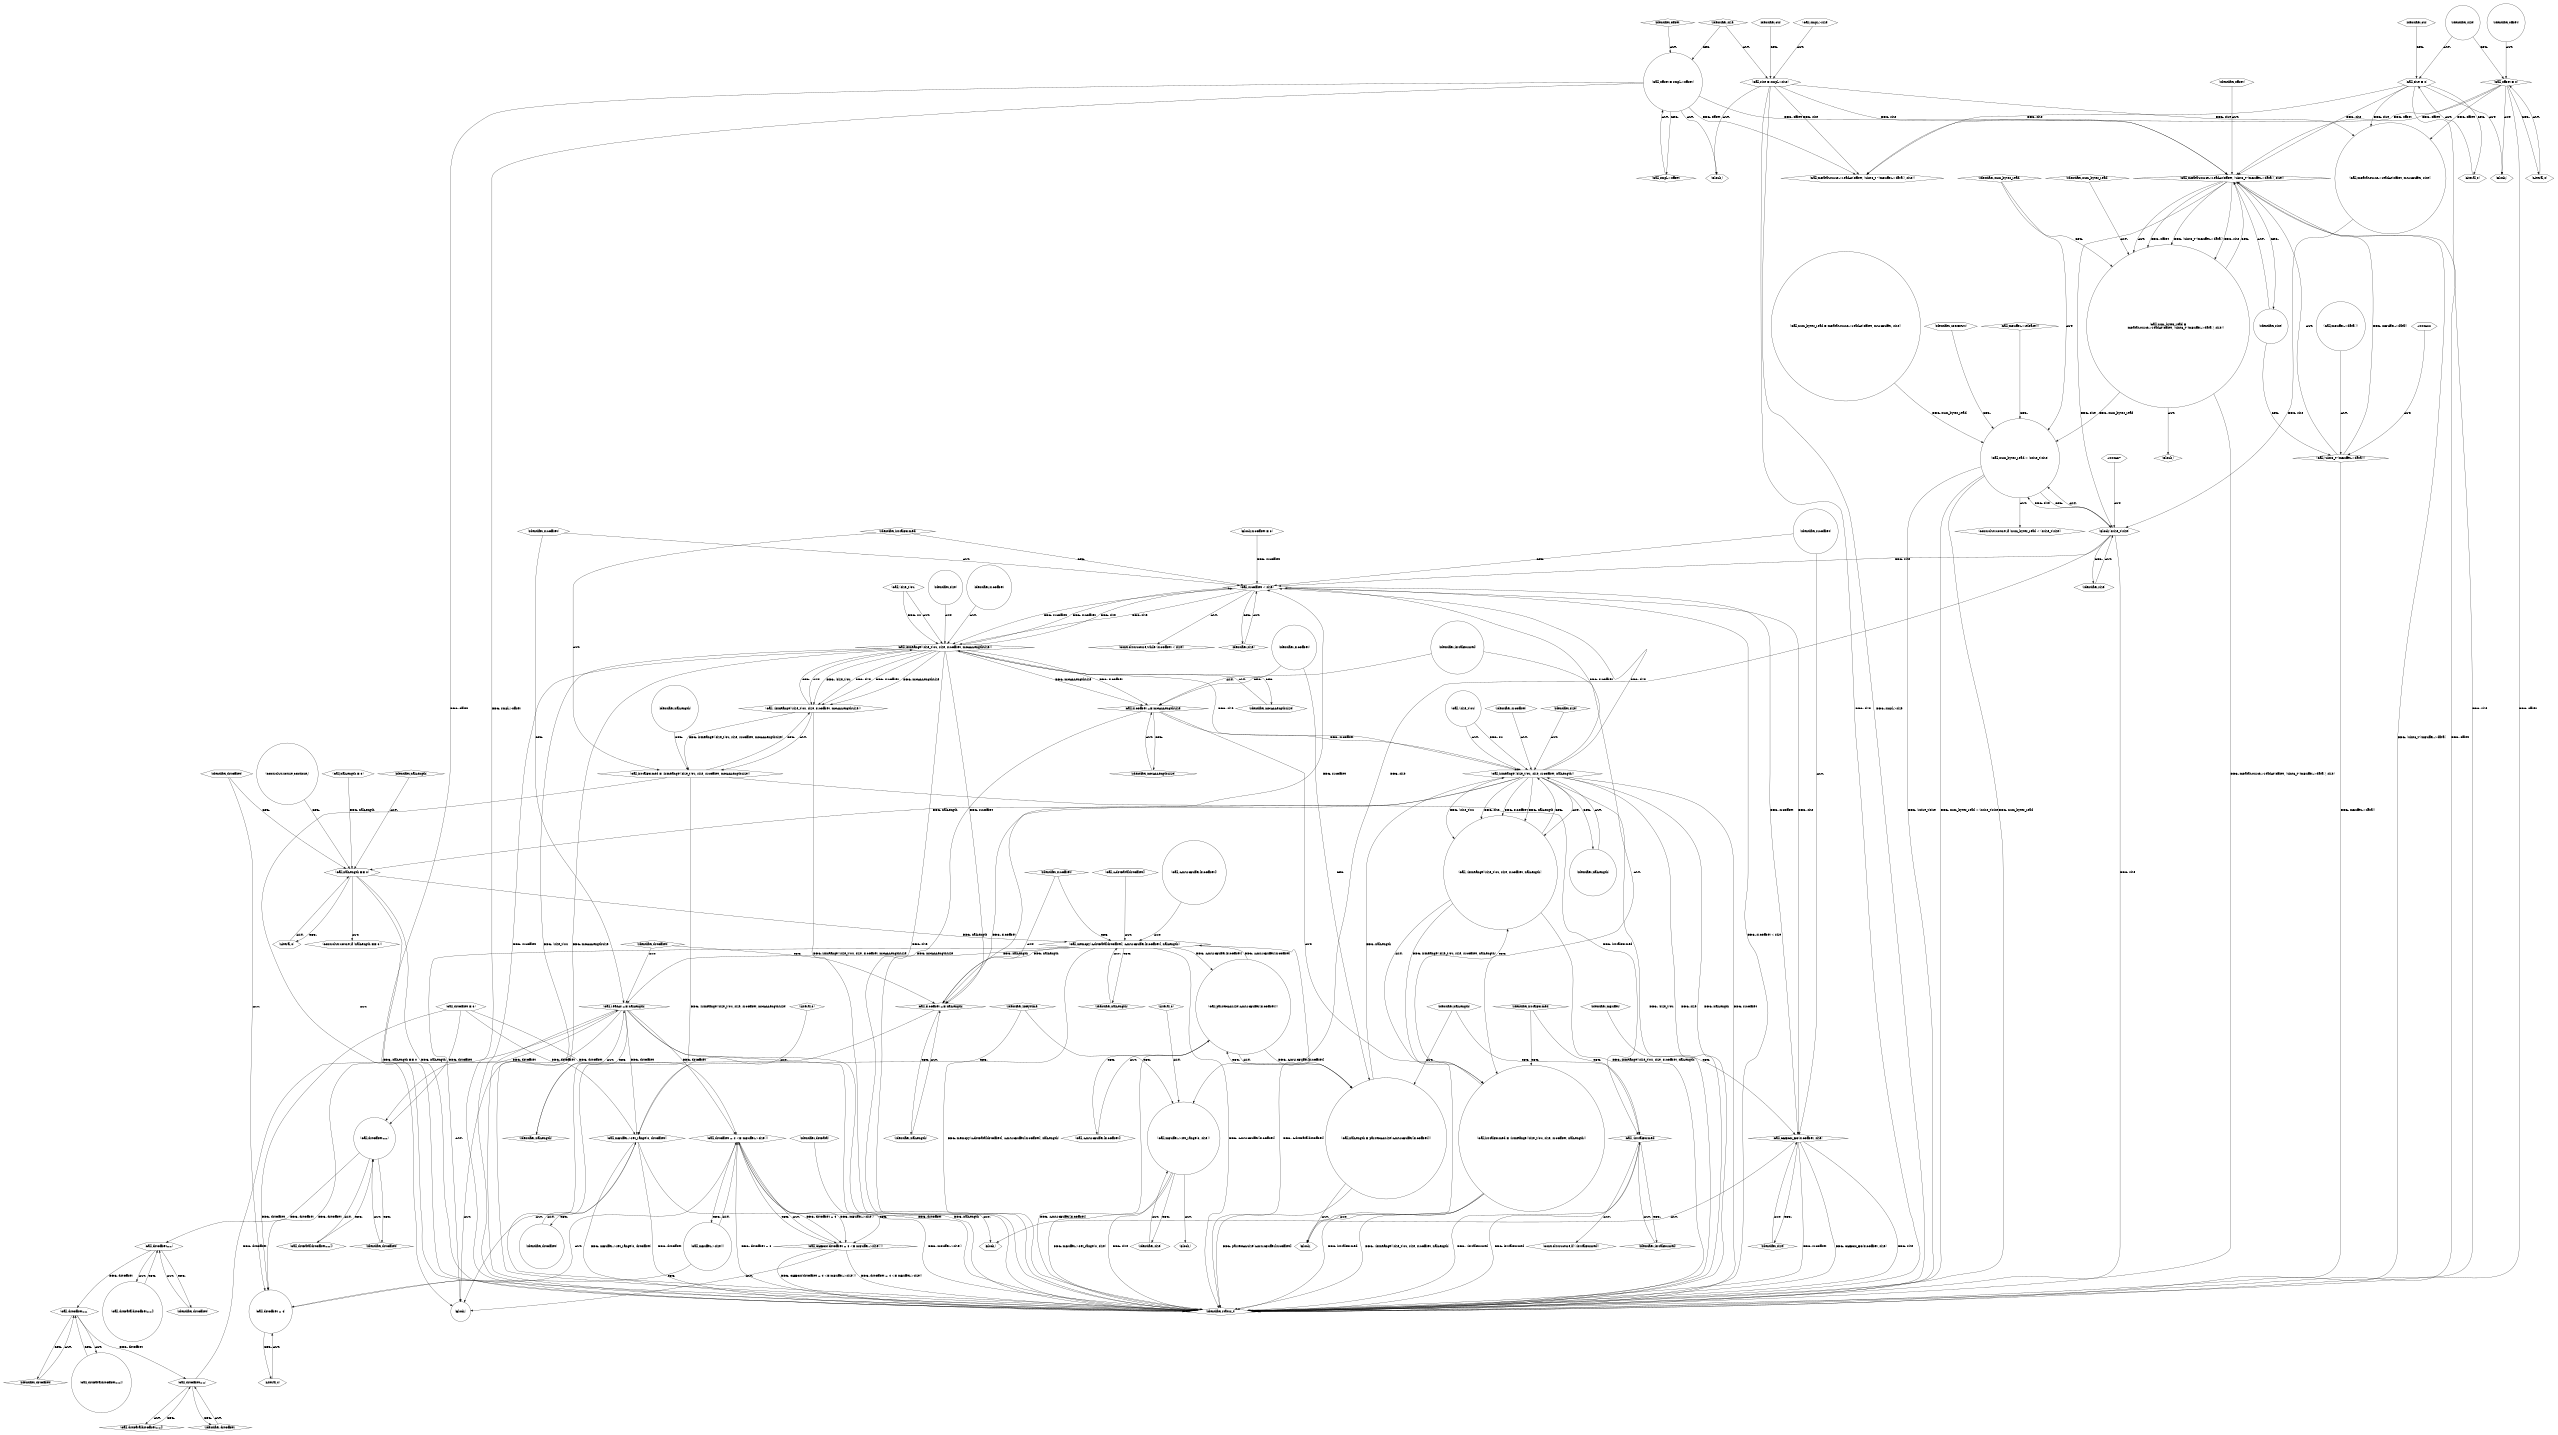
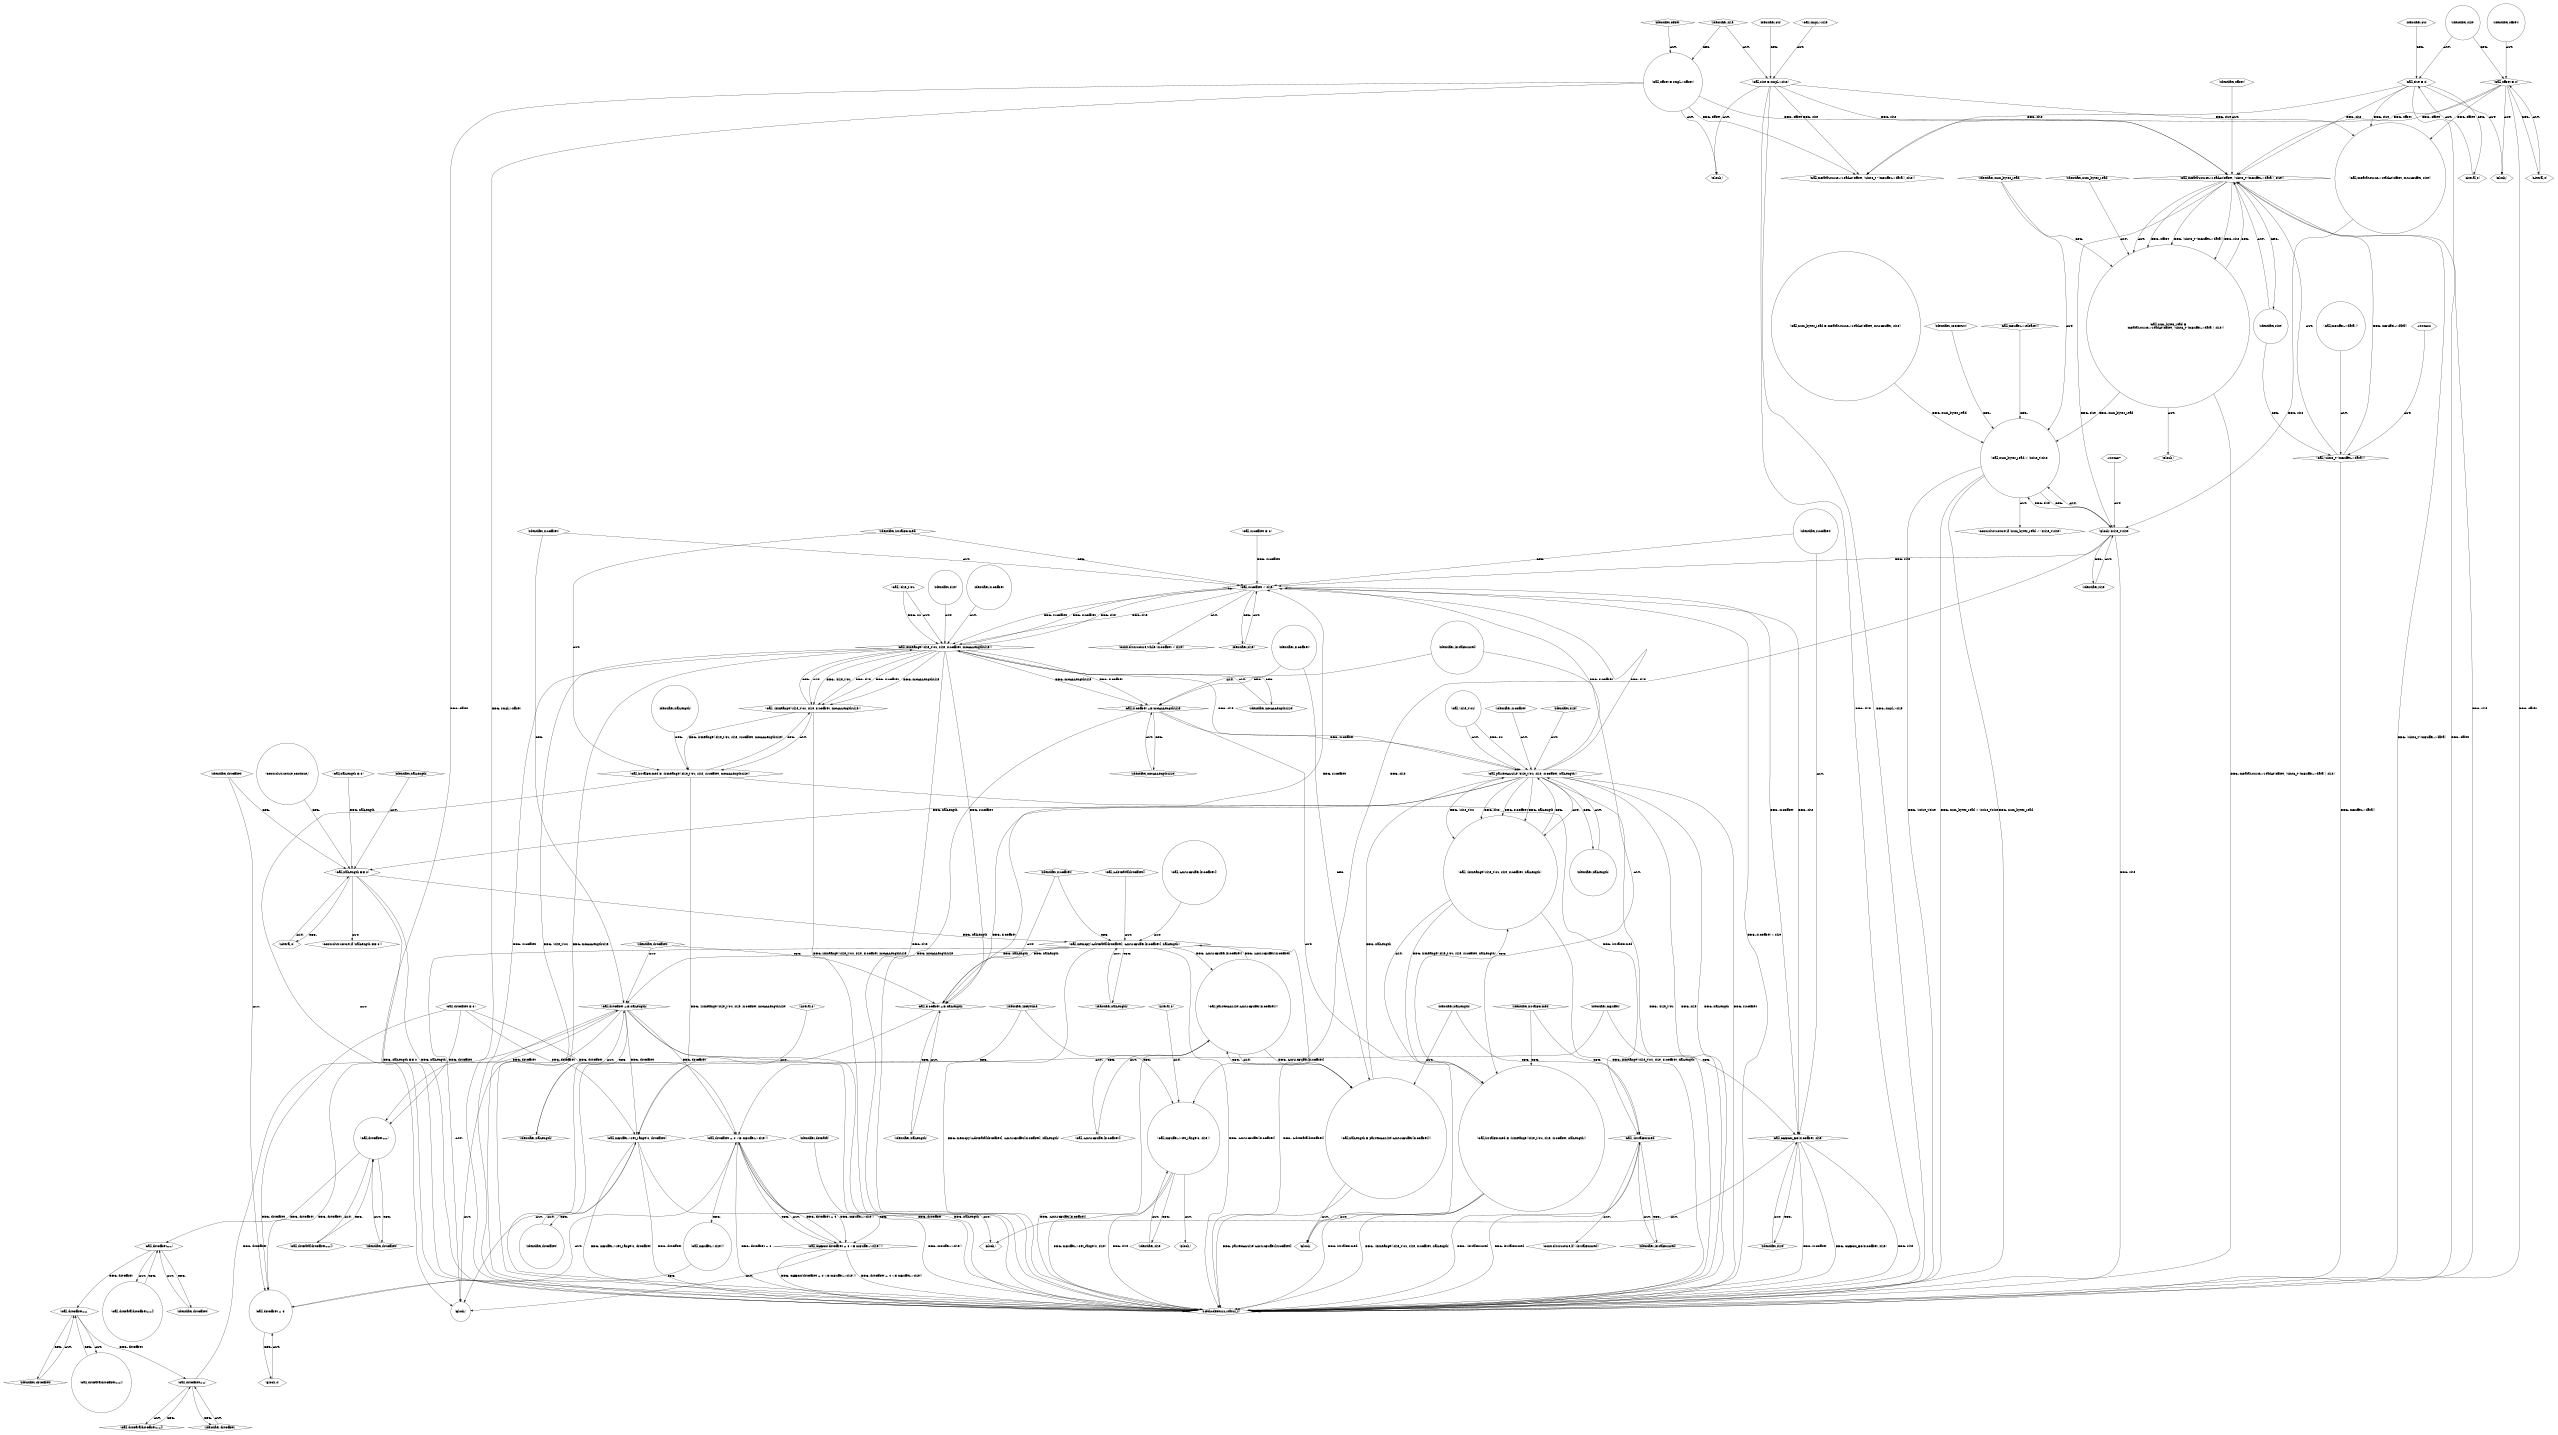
(1666, 178) -> none
(1257, 531) -> (1257, 531)
(1533, 774) -> (1533, 774)
(624, 1007) -> (624, 1007)
(730, 1185) -> (1165, 1058)
(1221, 1312) -> (1221, 1312)
(272, 1383) -> (272, 1383)
